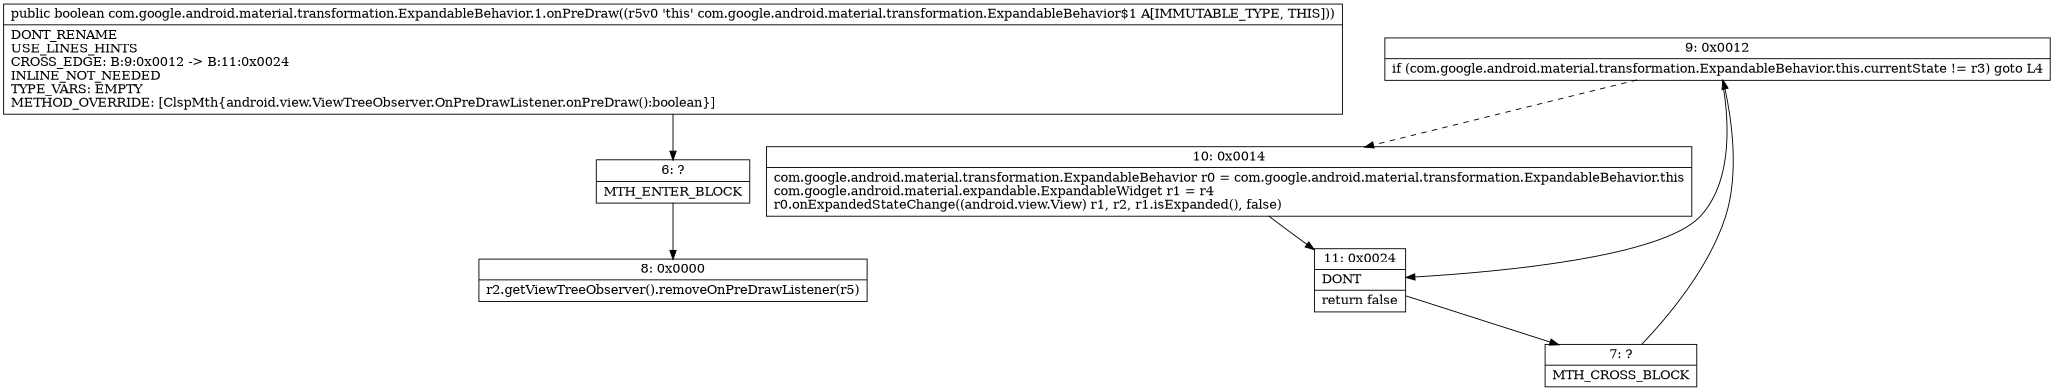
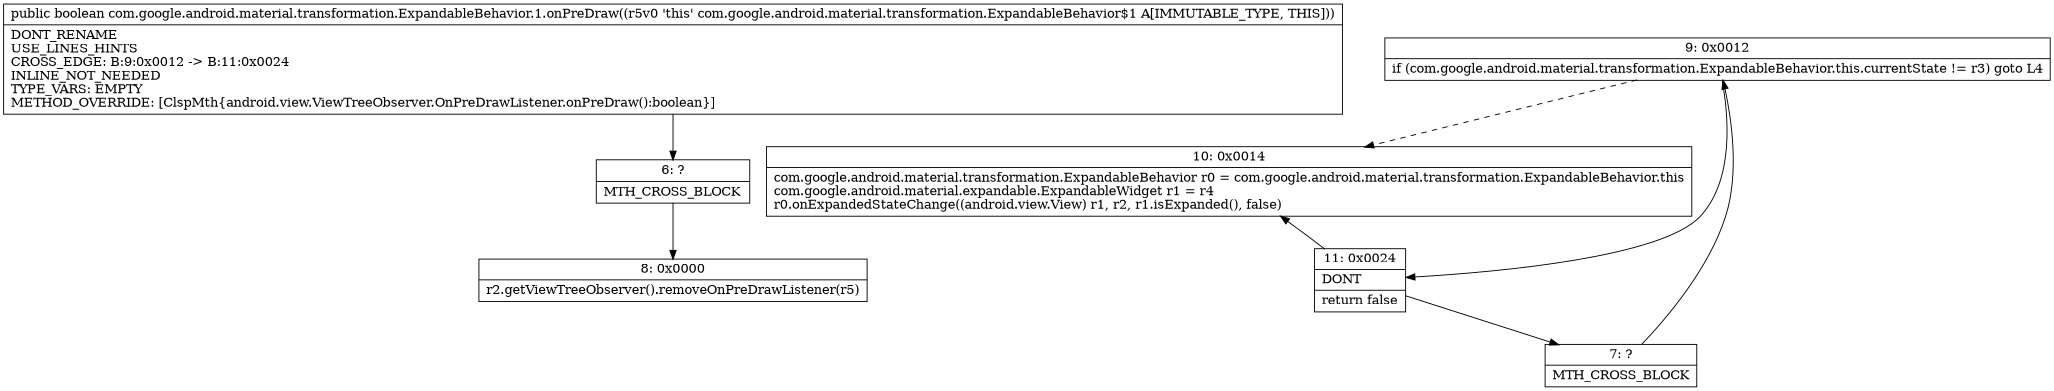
(673, 192) -> (672, 192)
(1288, 230) -> (1306, 235)
